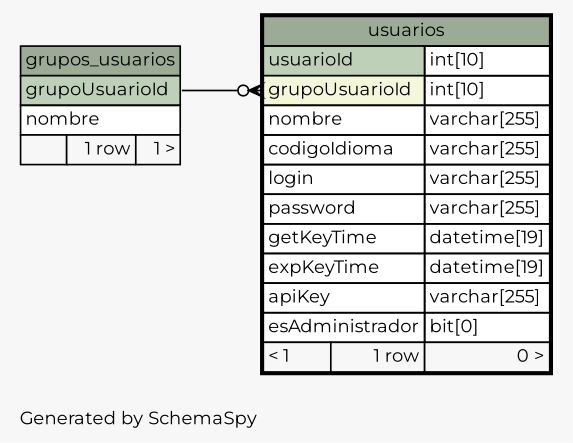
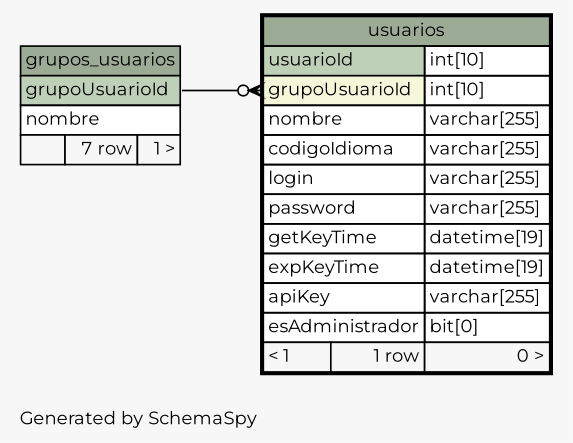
(108, 149) -> (107, 149)
